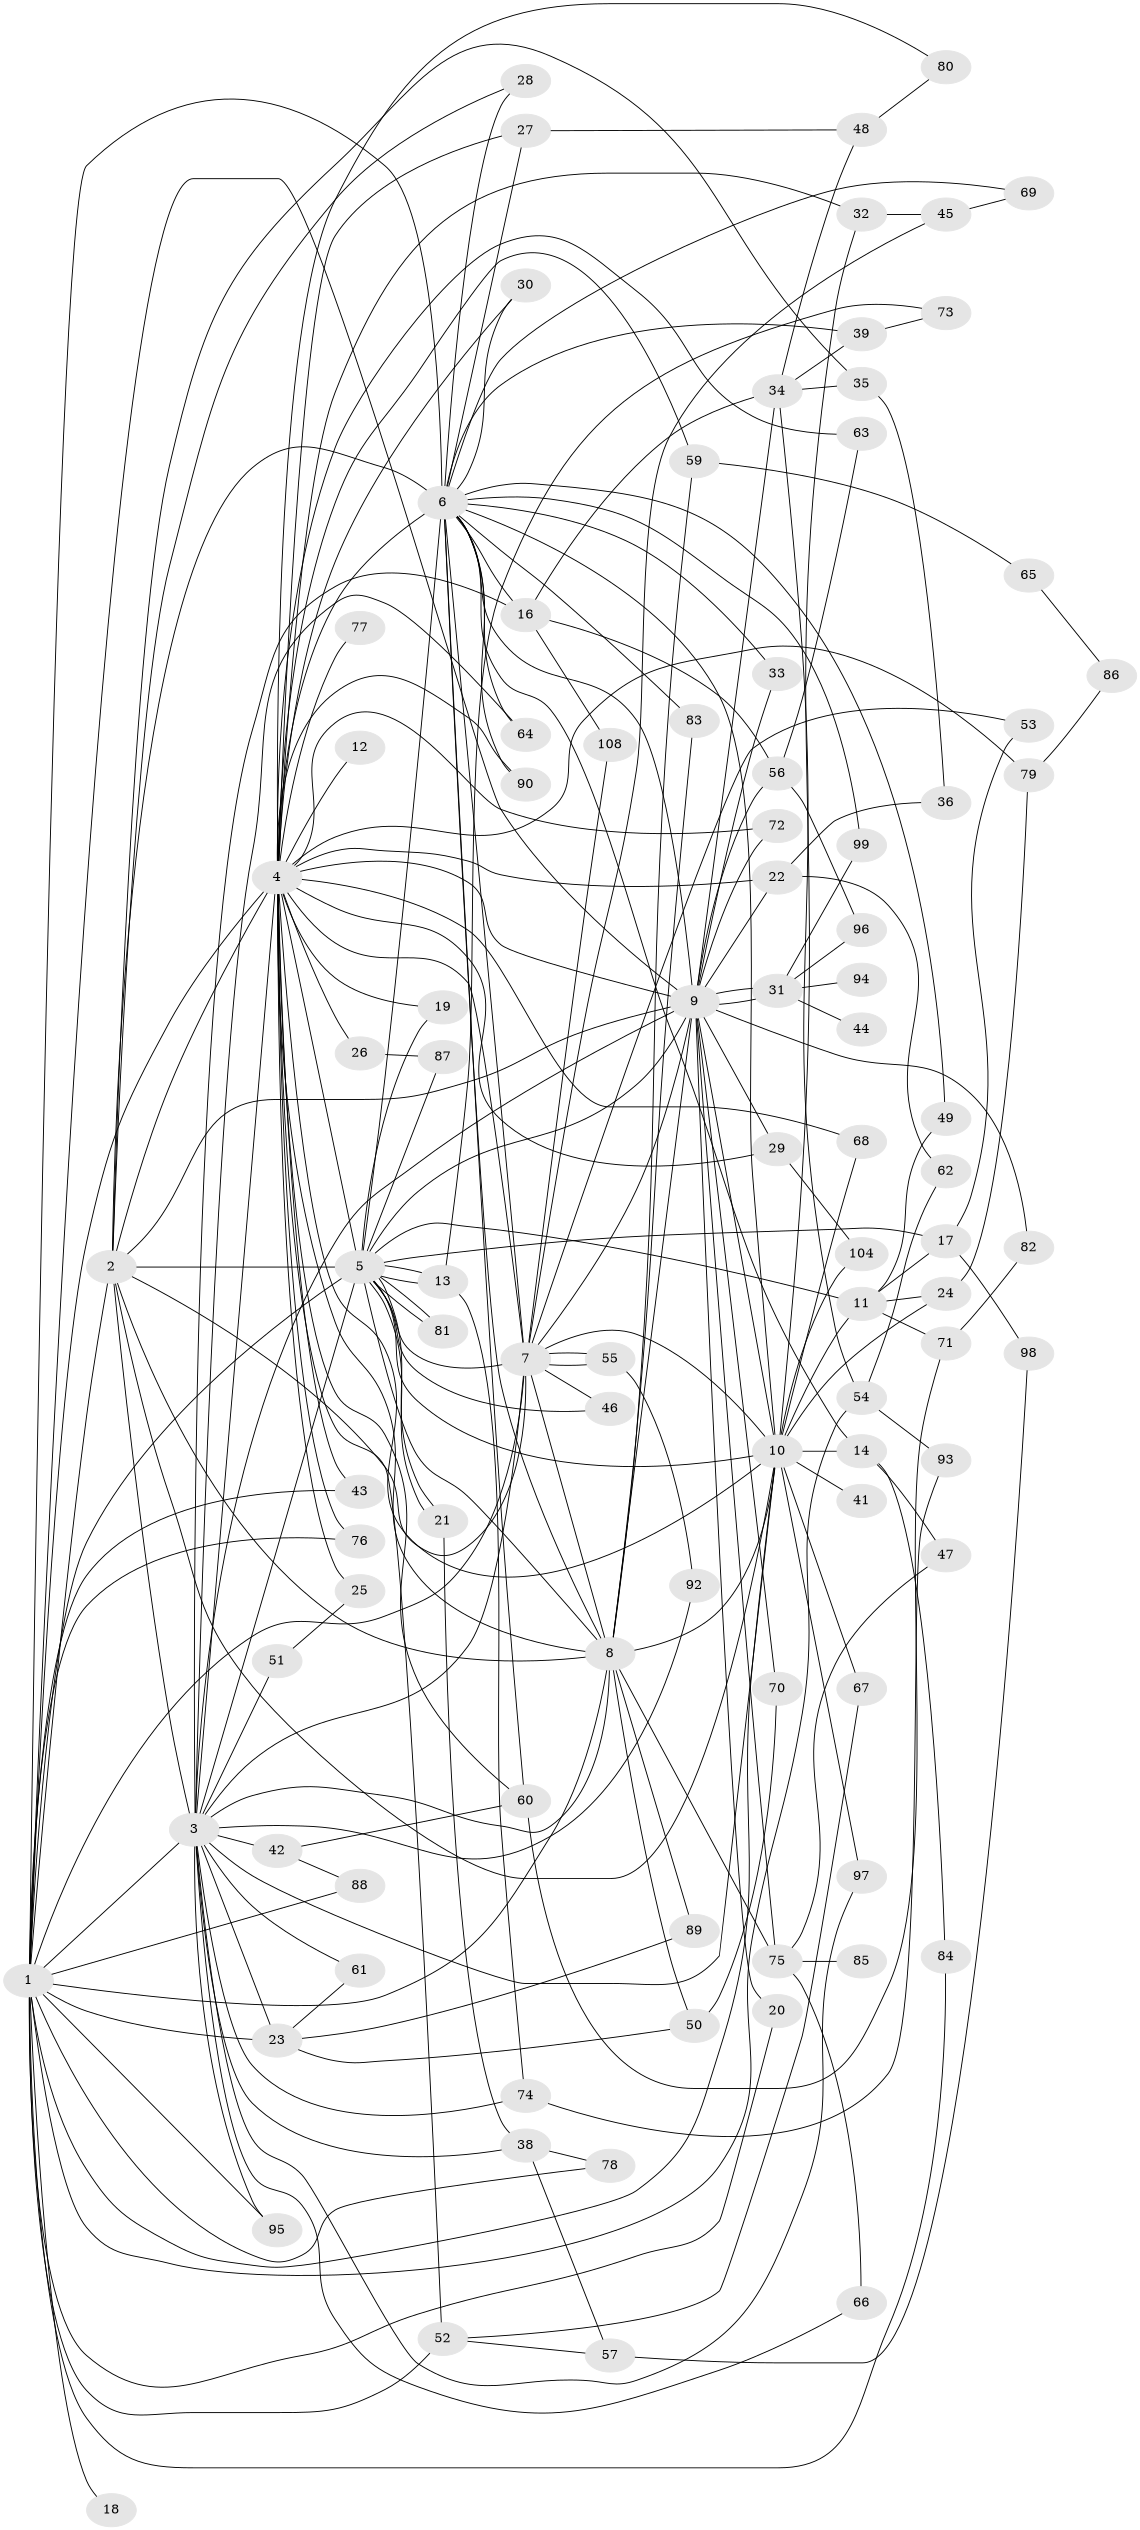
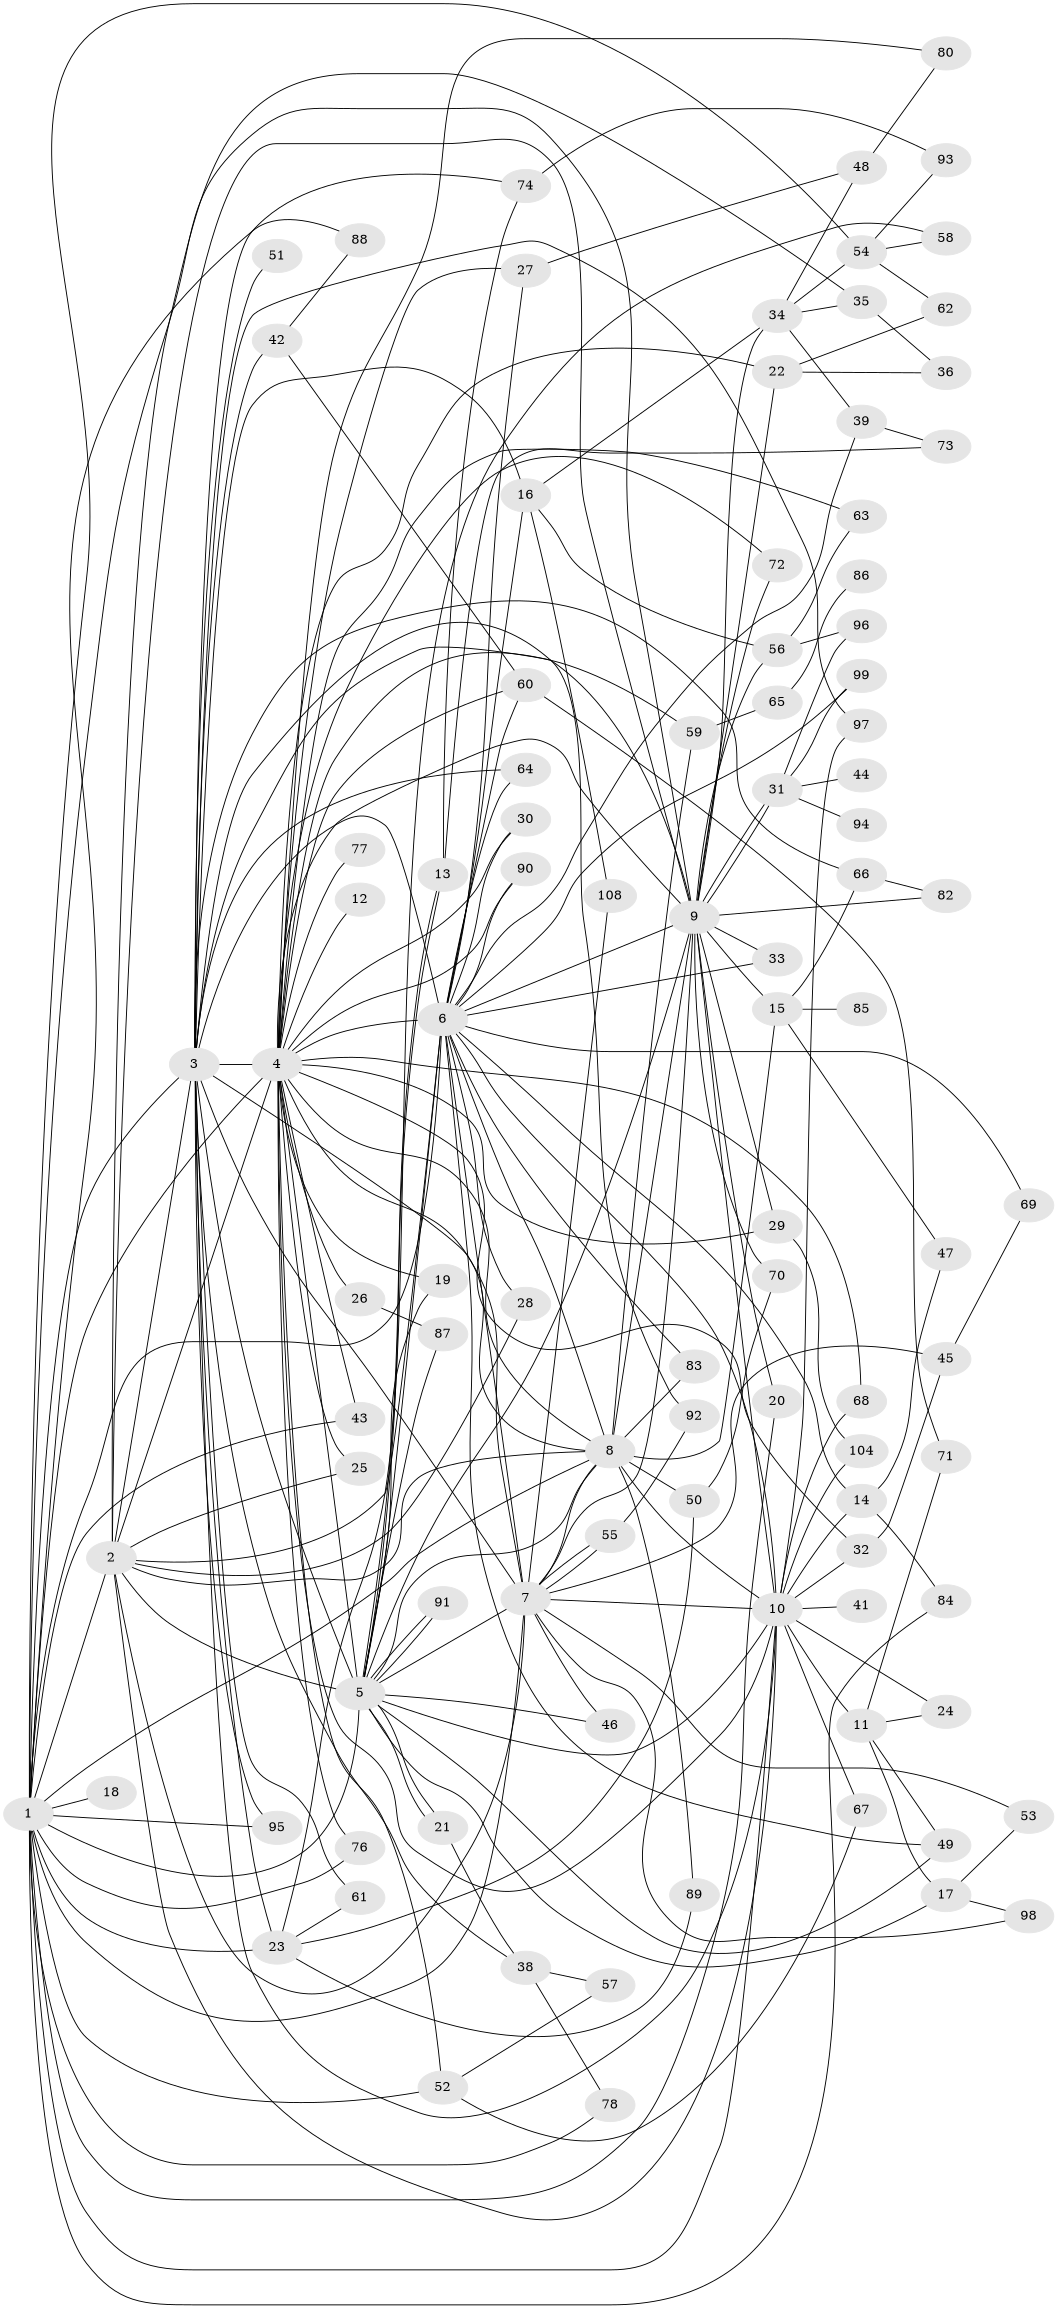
none -> (946, 238)
(1029, 775) -> none
none -> (370, 817)
(616, 1248) -> (630, 1921)
(987, 1300) -> (904, 885)
(443, 1332) -> (443, 1603)
(316, 1628) -> (231, 1505)
(777, 1961) -> (777, 1009)
(971, 1991) -> (662, 1910)
